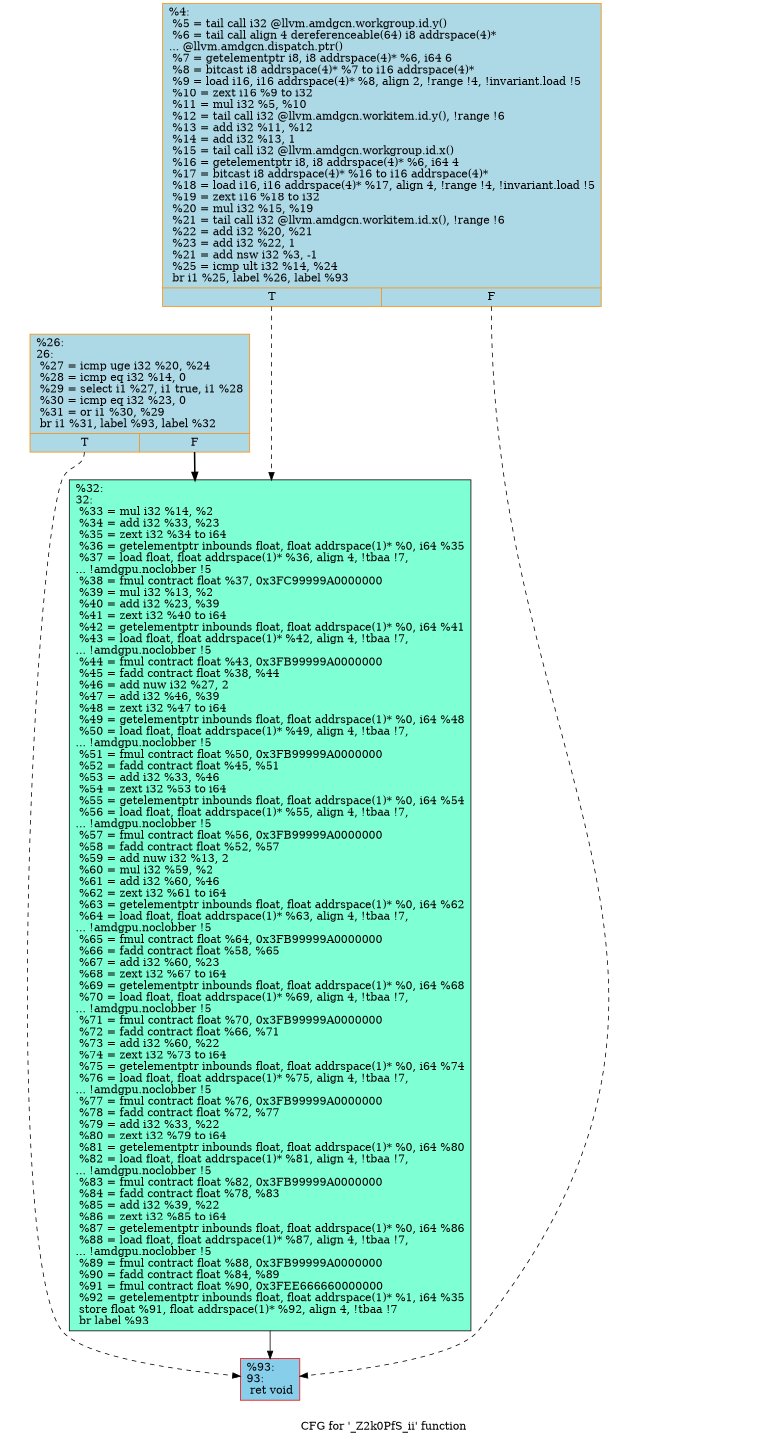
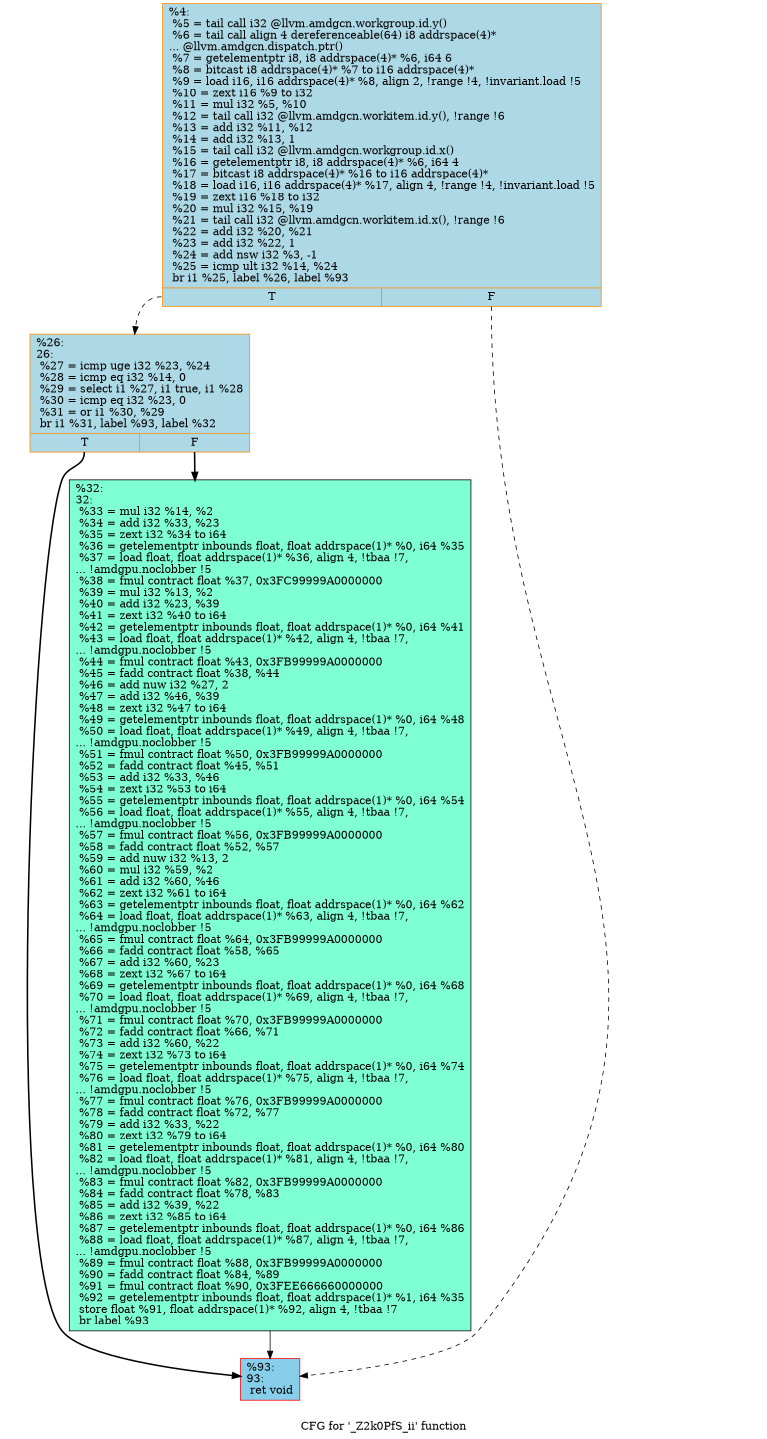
(243, 255) -> (243, 255)
(123, 366) -> (123, 366)
(272, 389) -> (143, 306)
(28, 977) -> (28, 977)
